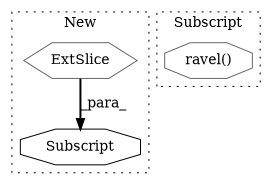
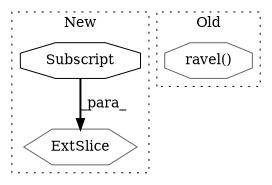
(209, 23) -> (209, 23)
(80, 99) -> (80, 99)
